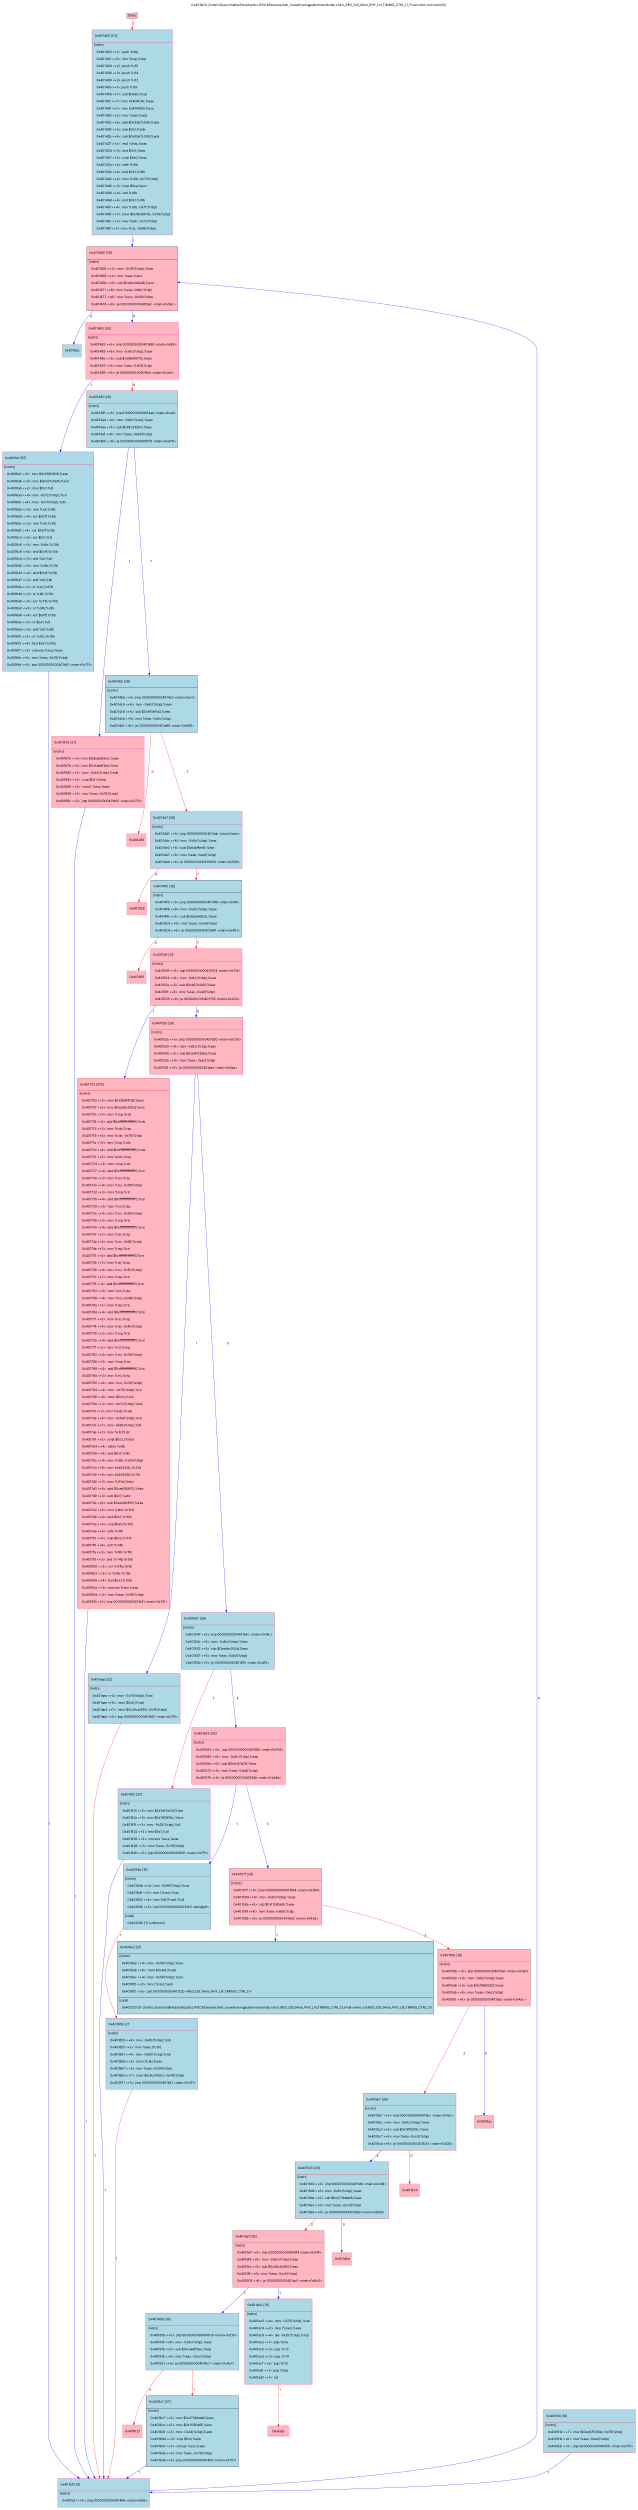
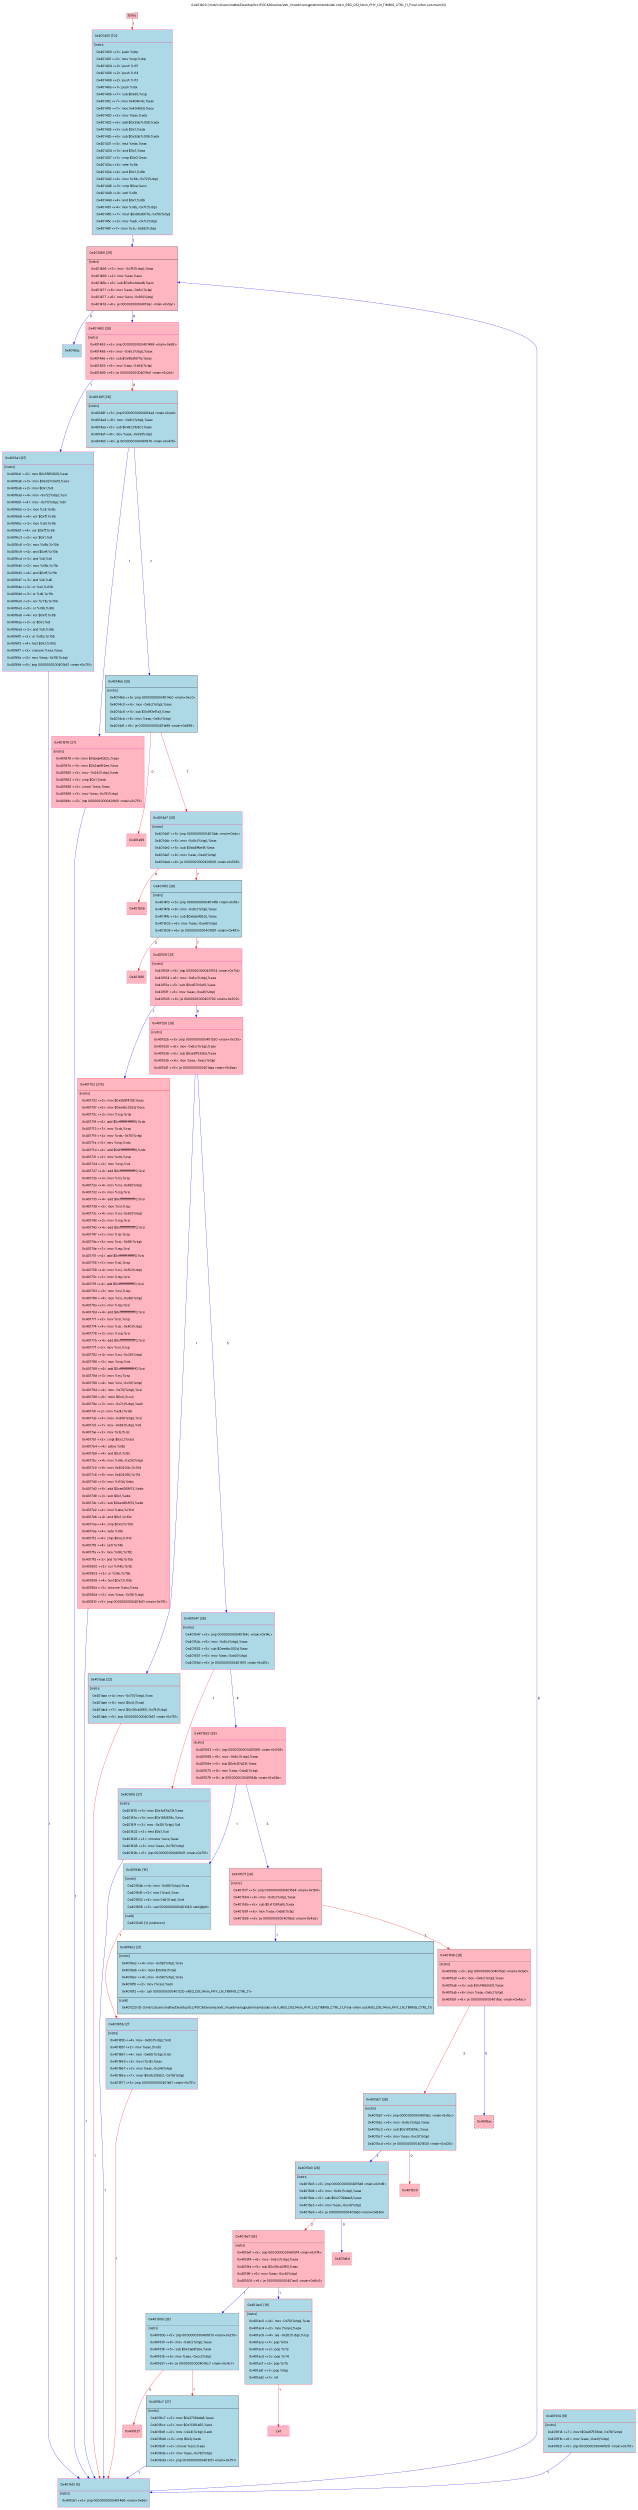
(278, 2431) -> (278, 2431)
